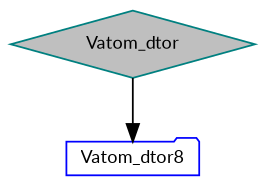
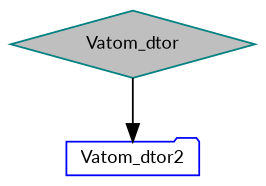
(133, 158) -> (133, 158)
